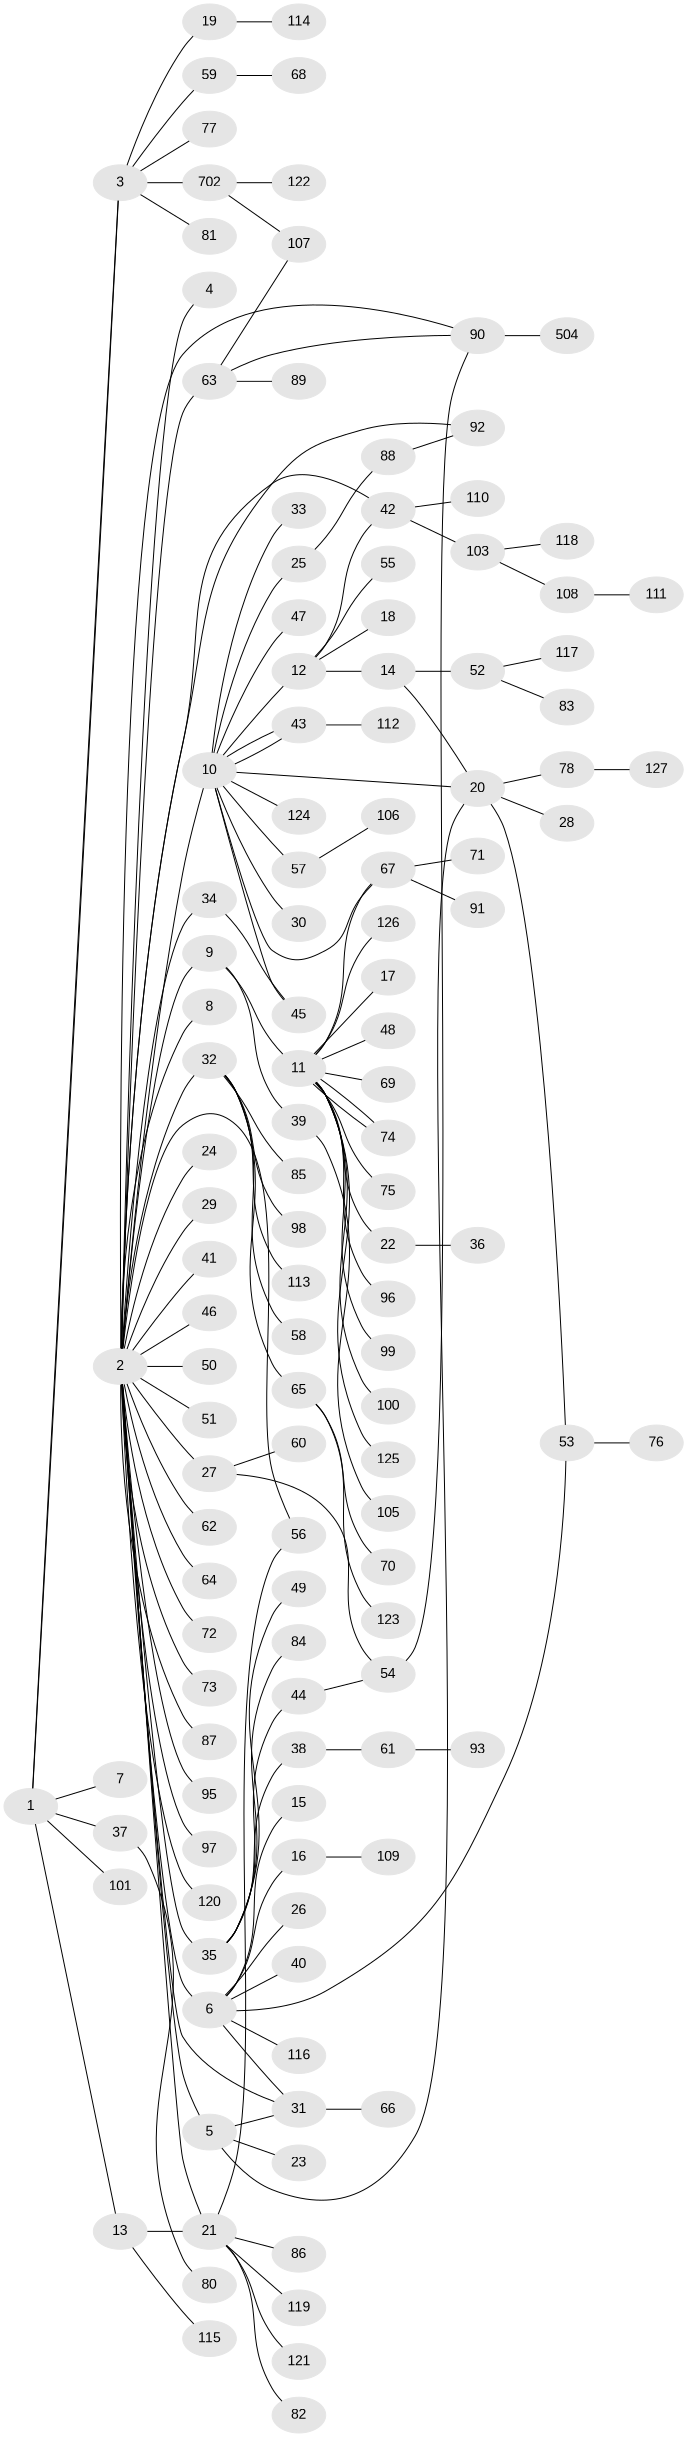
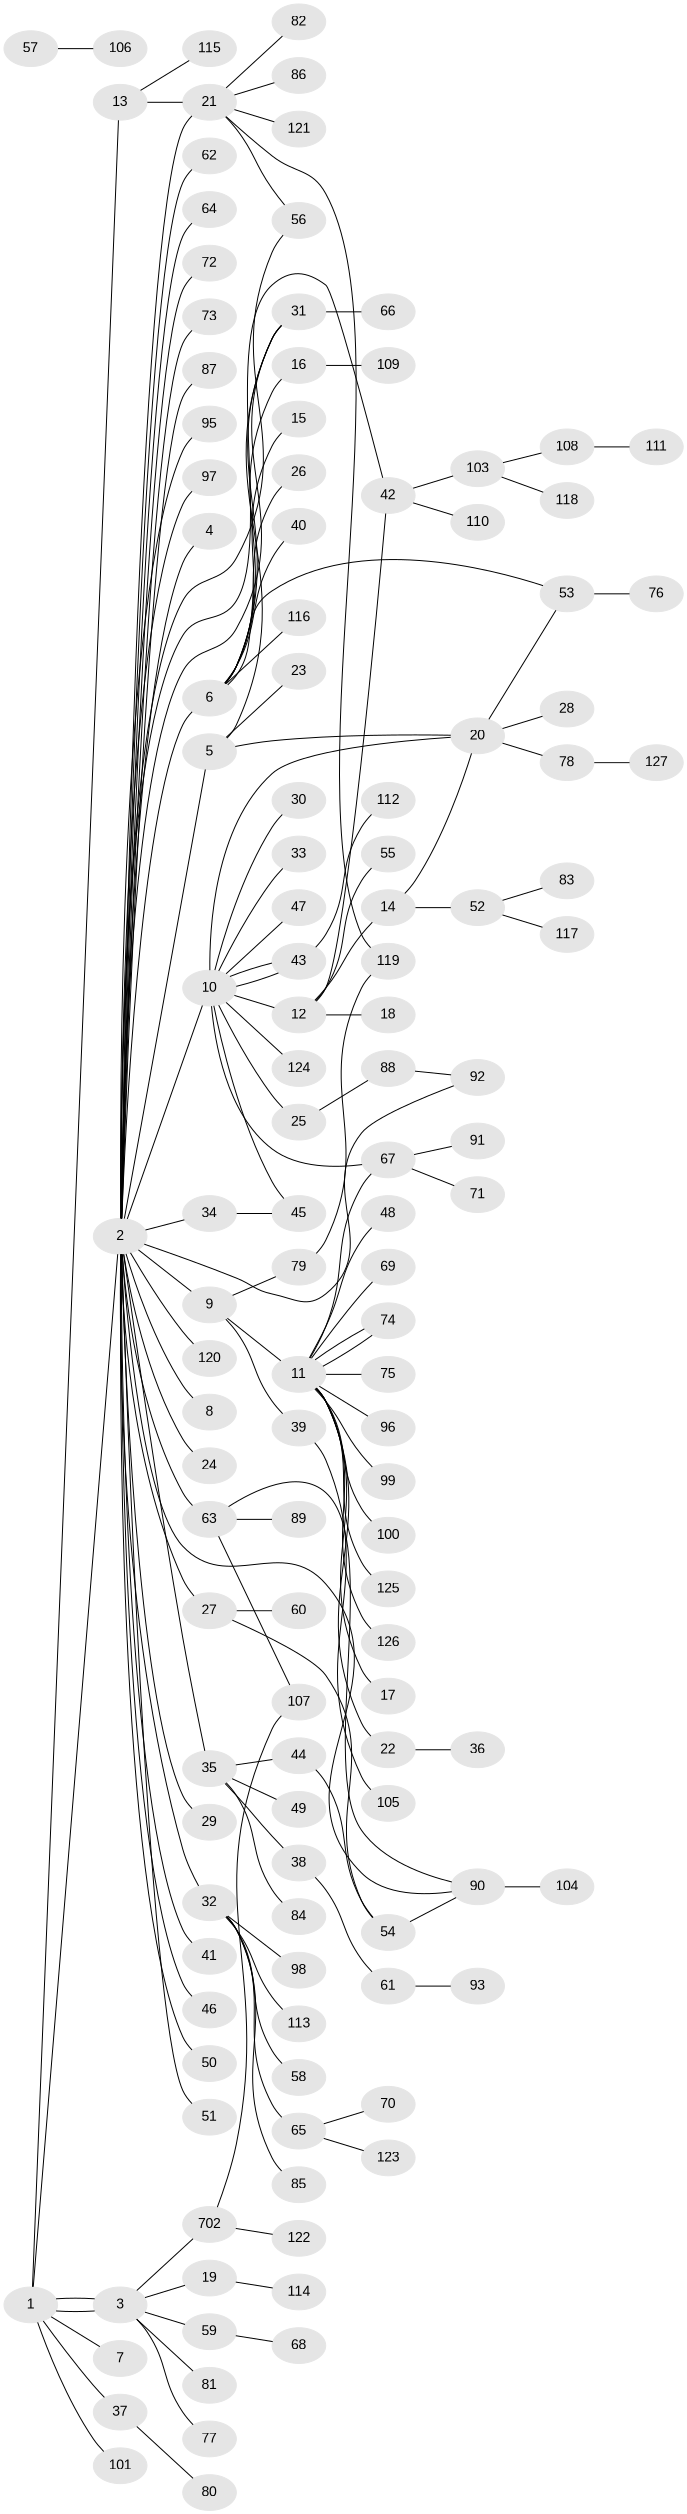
(567, 336) -> (567, 1887)
(253, 821) -> none
none -> (299, 1267)
none -> (75, 1771)
